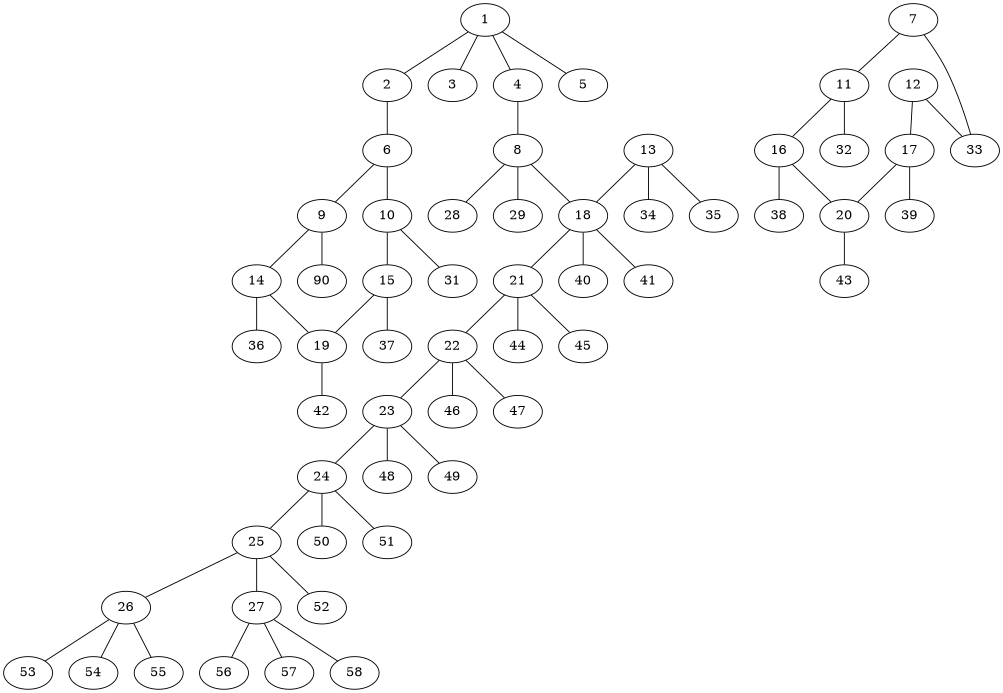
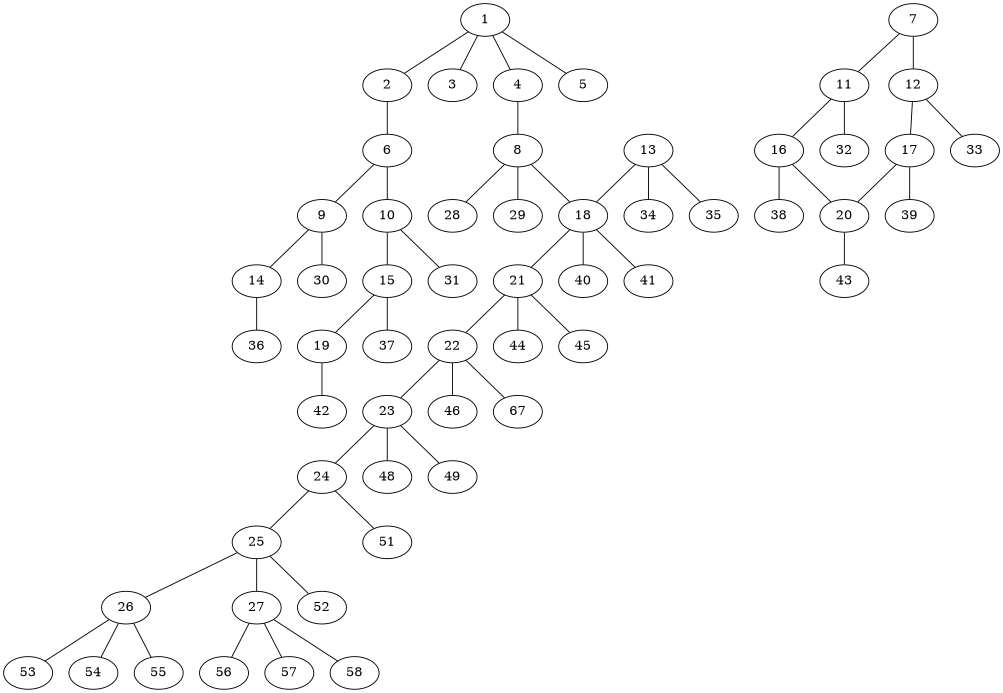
(952, 82) -> (913, 53)
(322, 281) -> (322, 281)
(289, 314) -> none
(518, 412) -> (518, 412)
(322, 542) -> none
